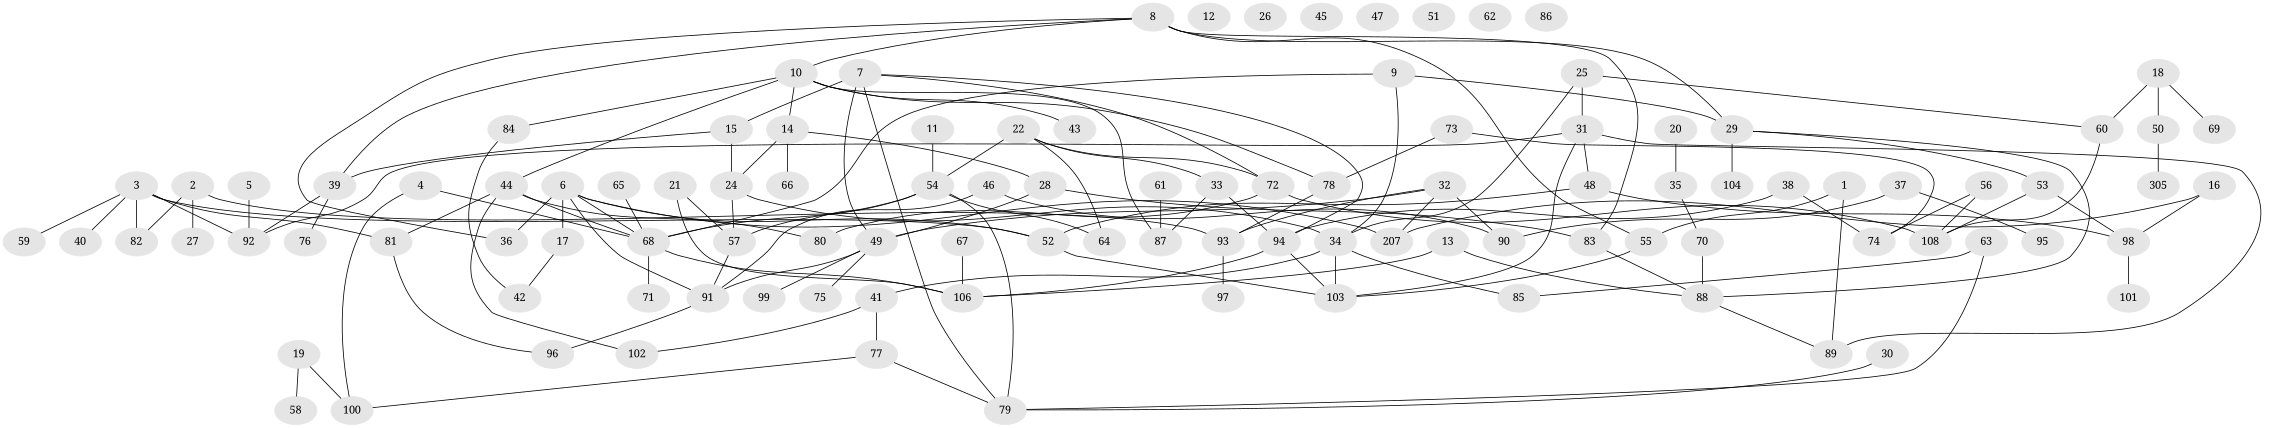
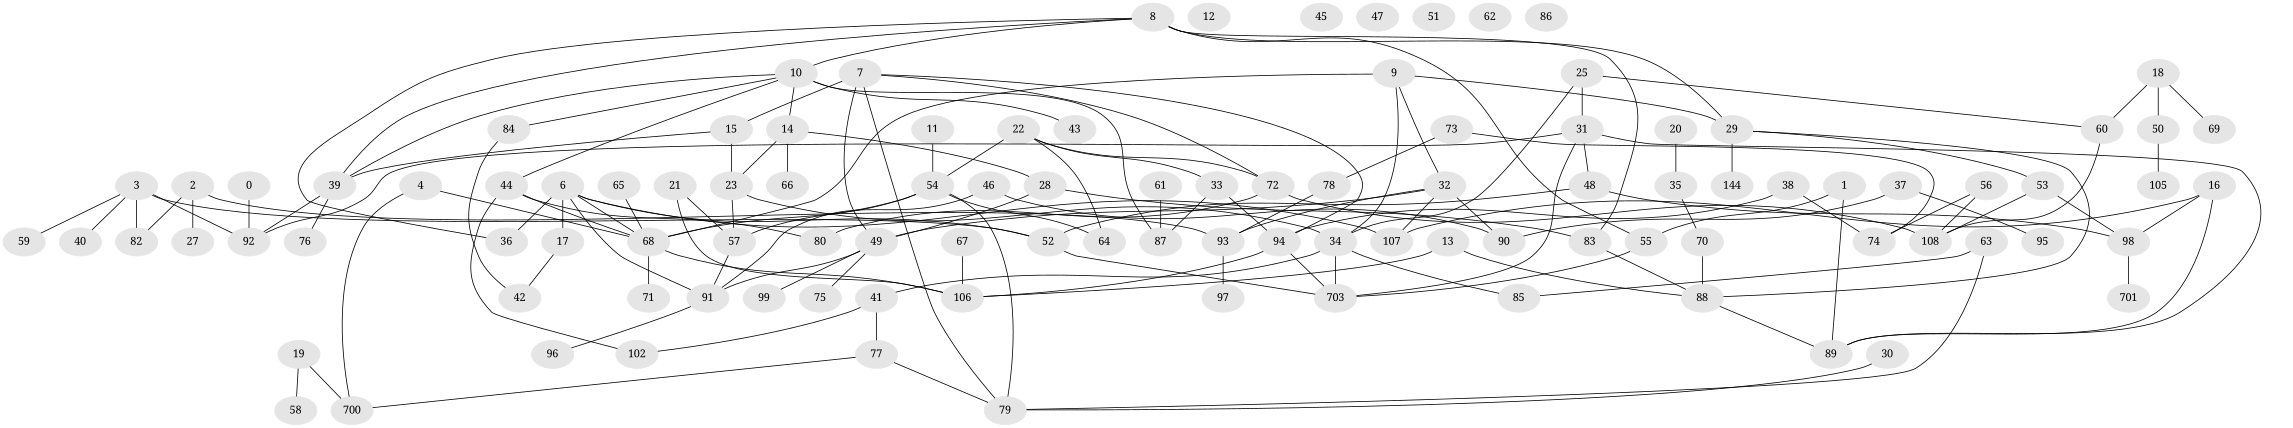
(1265, 17) -> none
(1055, 105) -> (555, 98)
none -> (1418, 130)
(249, 186) -> (249, 186)
(731, 186) -> (731, 186)
(1732, 186) -> (1732, 186)
(2158, 186) -> (2158, 186)
(391, 242) -> none
(1392, 242) -> (1392, 242)
(1336, 298) -> (1336, 298)
(2129, 298) -> (2129, 298)
none -> (2143, 318)
(352, 411) -> (352, 411)
